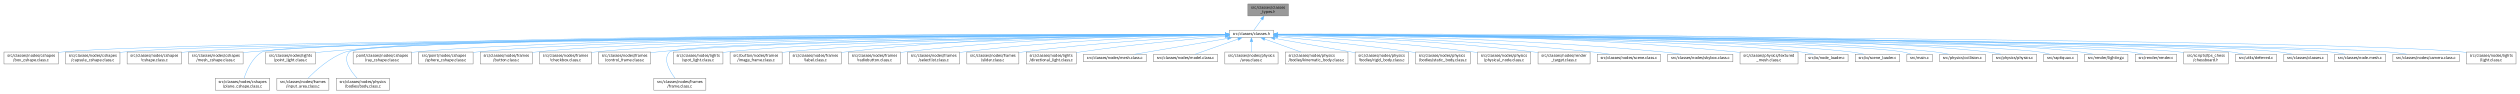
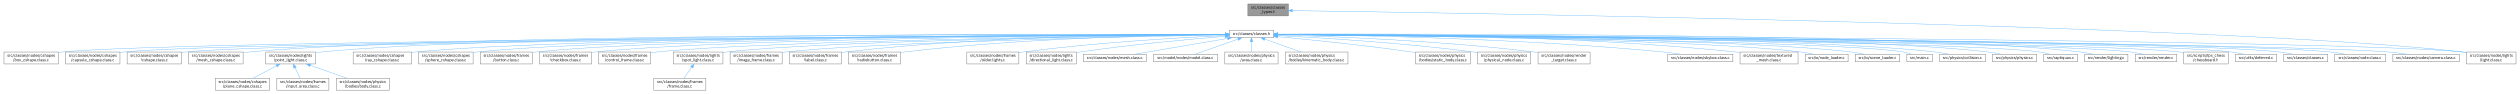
(1258, 25) -> (1880, 23)
(772, 37) -> (329, 72)
(762, 38) -> (298, 73)
(727, 39) -> (265, 72)
(933, 40) -> (688, 73)
(382, 58) -> (382, 58)
(446, 58) -> (446, 58)
(756, 58) -> (756, 58)
(934, 58) -> none
(993, 58) -> (993, 58)
(1186, 58) -> (1186, 58)
(1382, 58) -> none
(1629, 58) -> none
(1769, 58) -> (1769, 58)
(2360, 58) -> (2360, 58)
